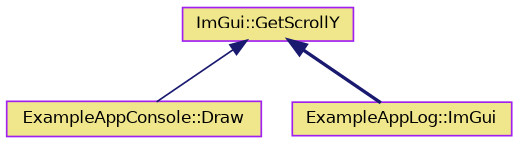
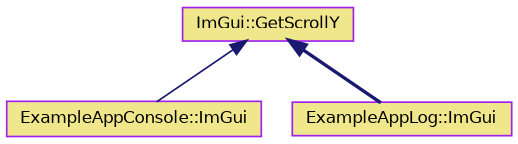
(134, 119) -> (134, 119)
